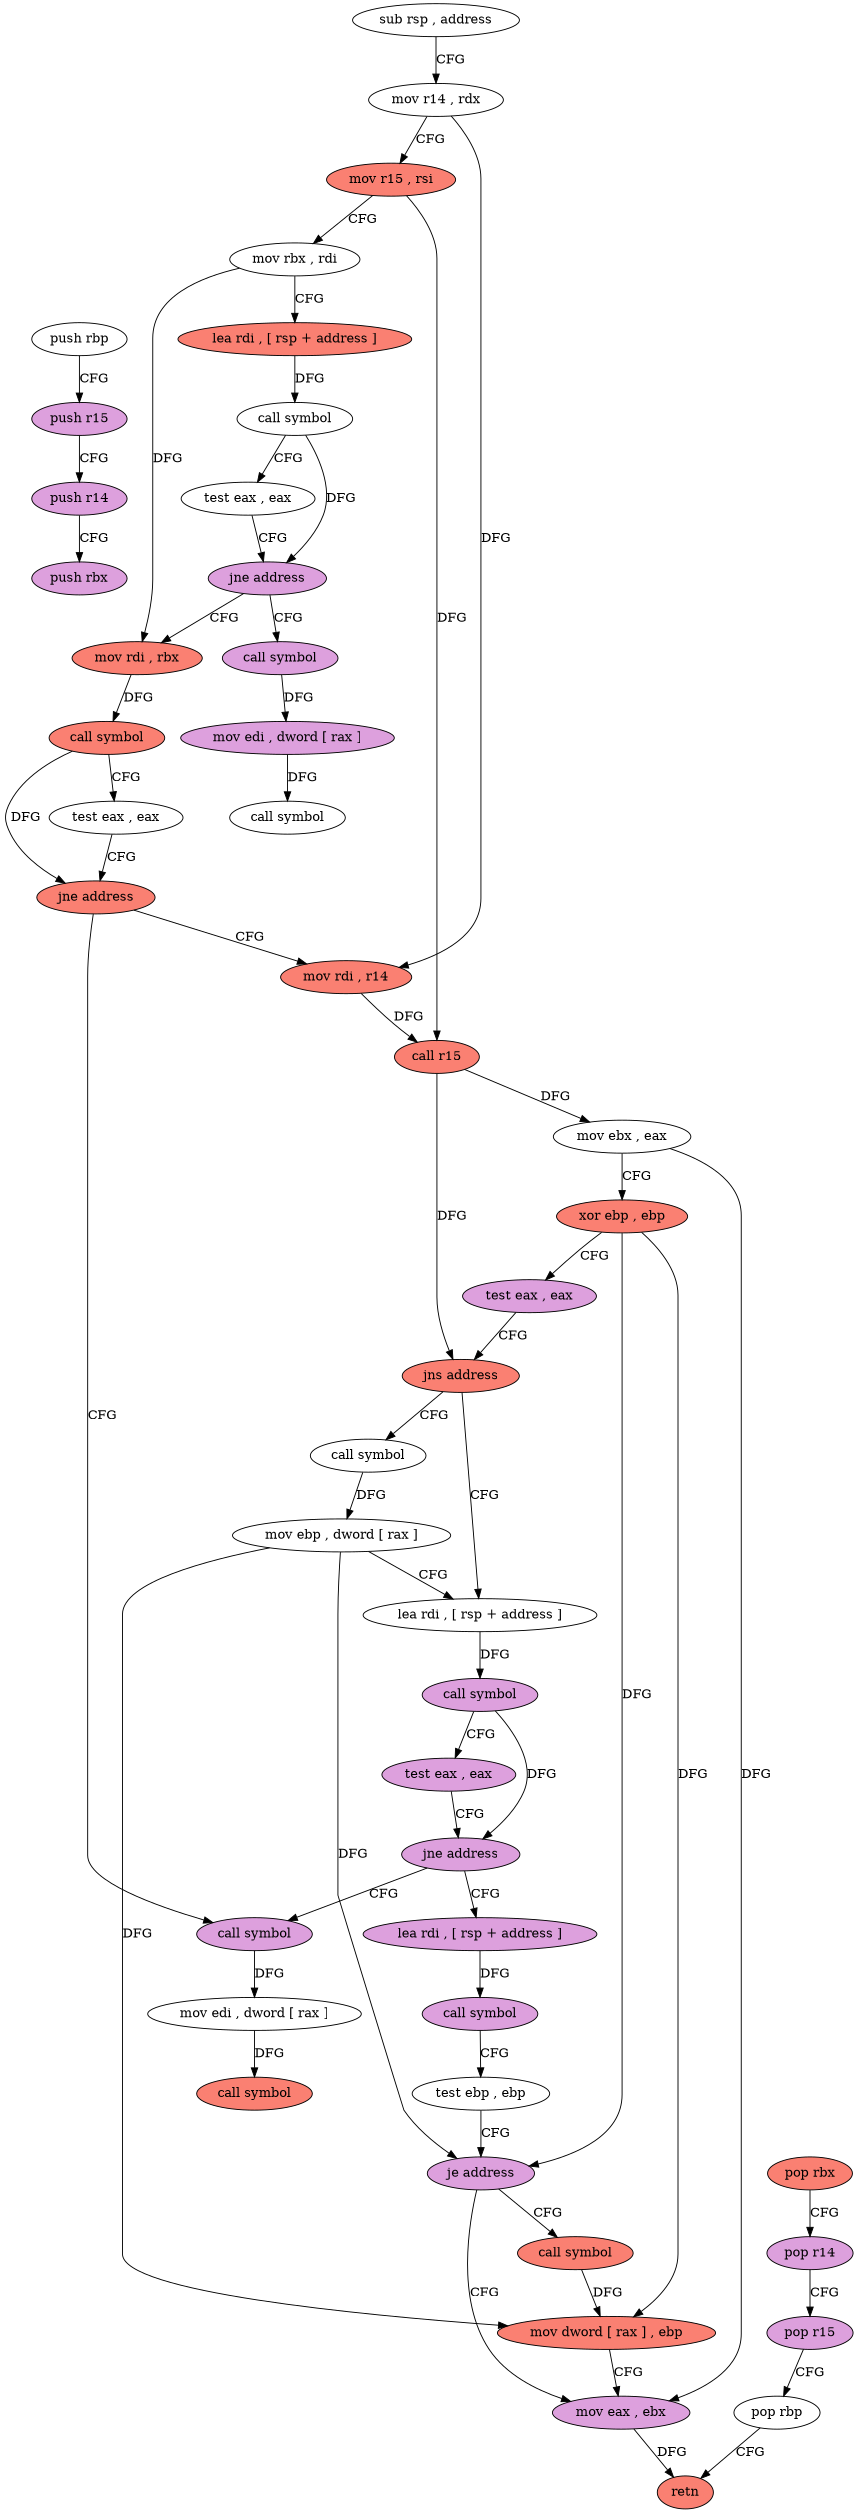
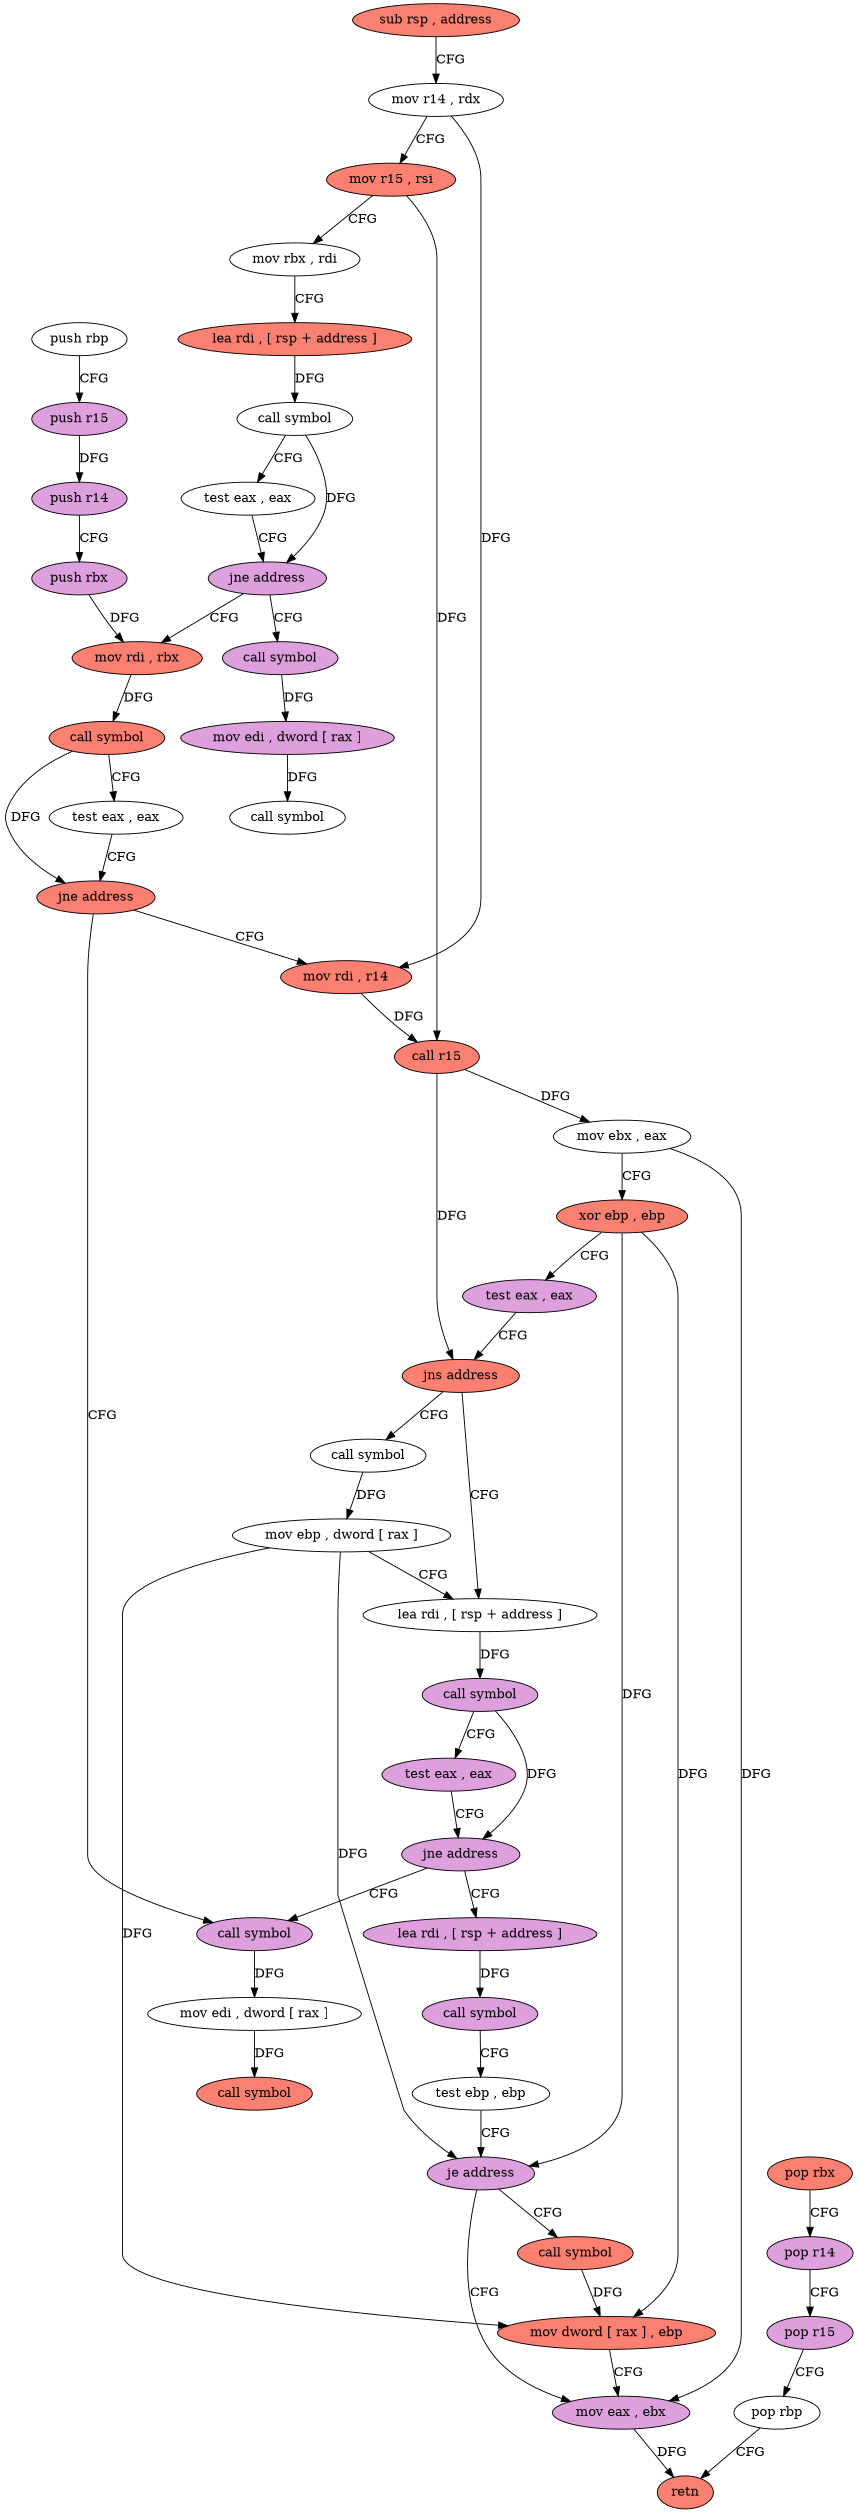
(436, 20) -> (436, 20)
(153, 426) -> (103, 615)
(94, 459) -> (94, 459)
